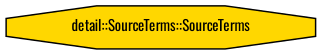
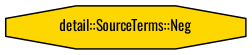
(161, 27) -> (126, 27)
